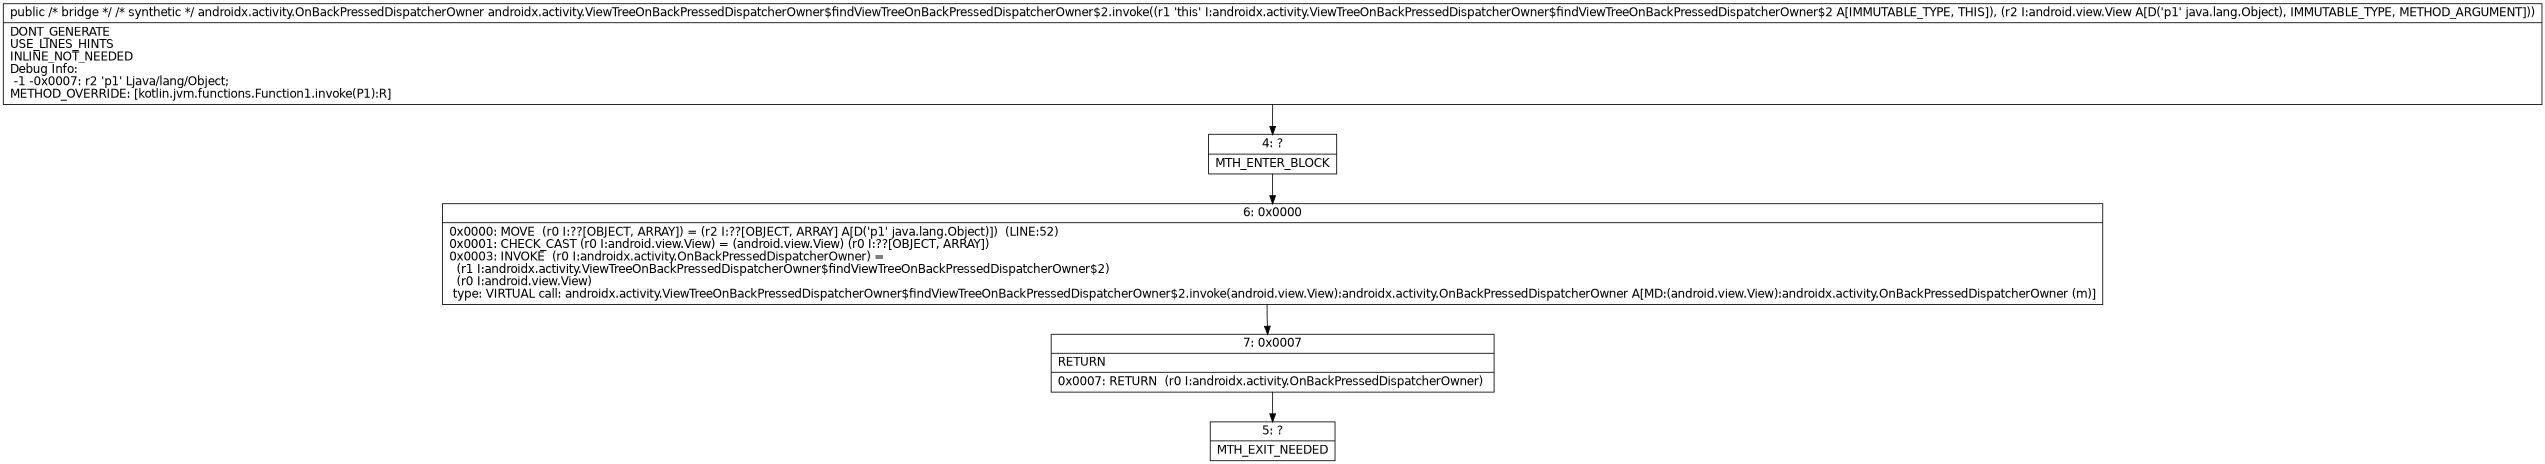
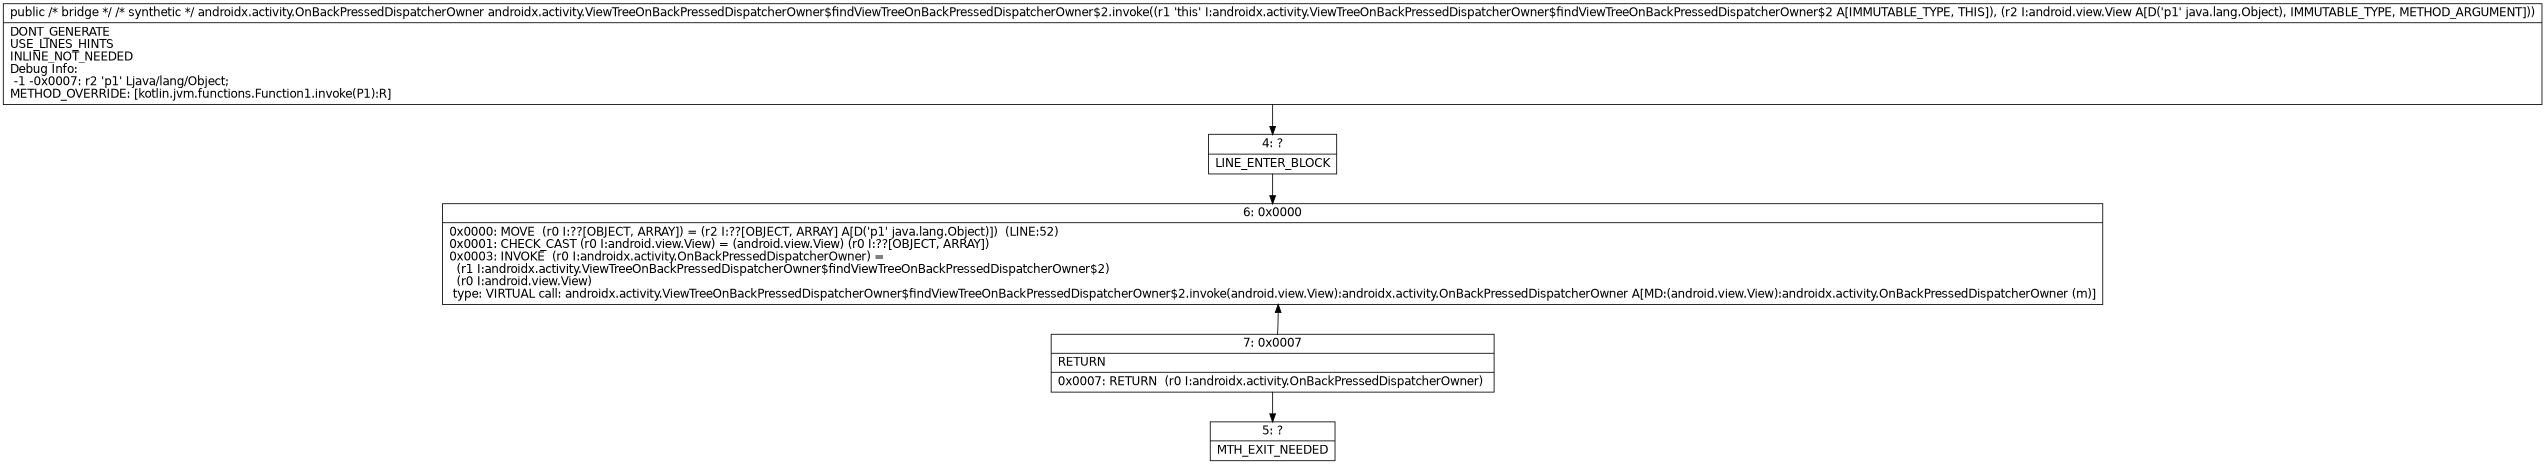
(1273, 164) -> (1273, 164)
(1267, 315) -> (1278, 324)
